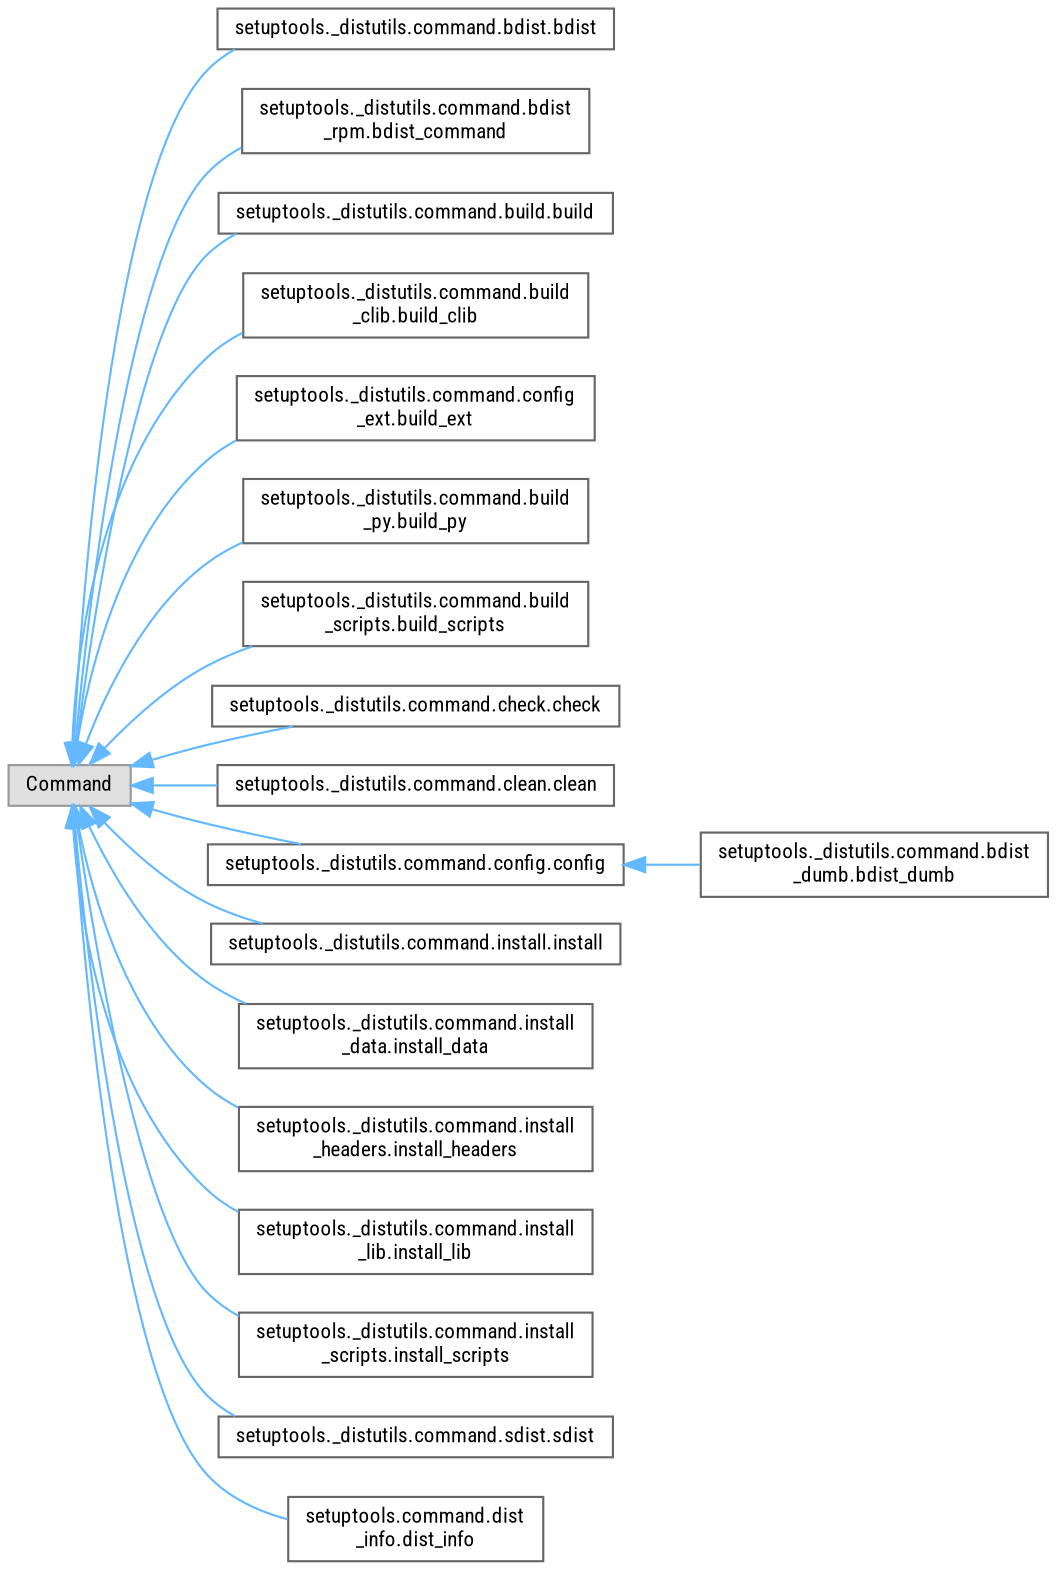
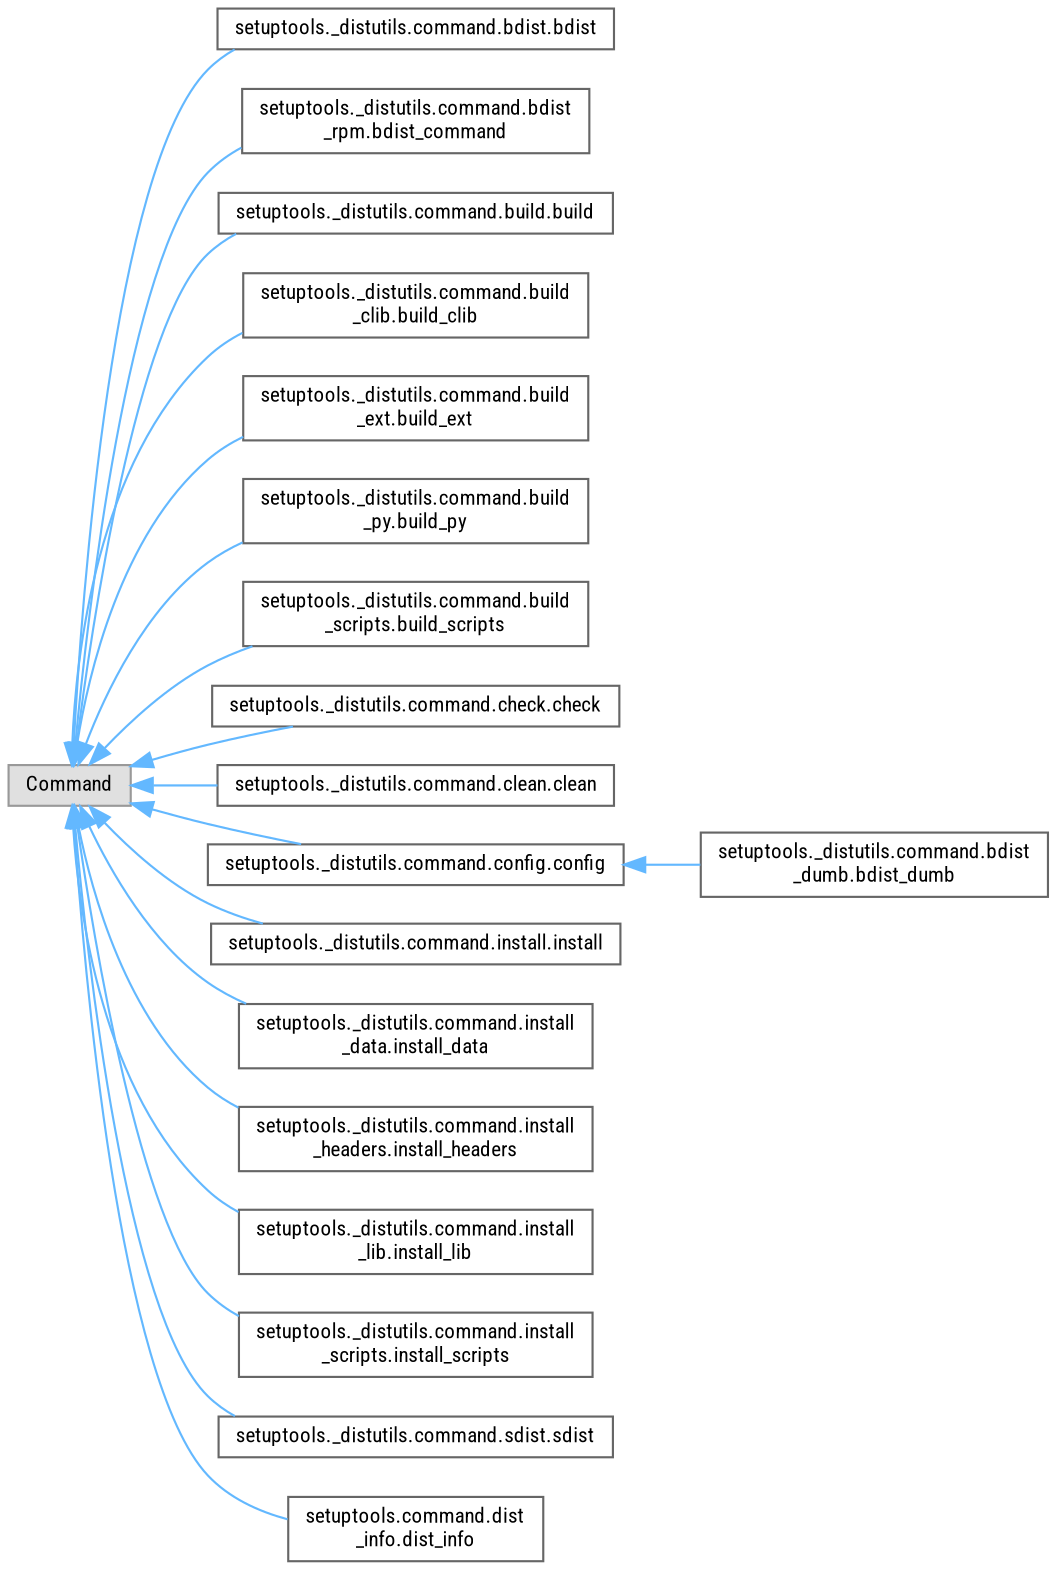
(416, 408) -> (416, 408)
